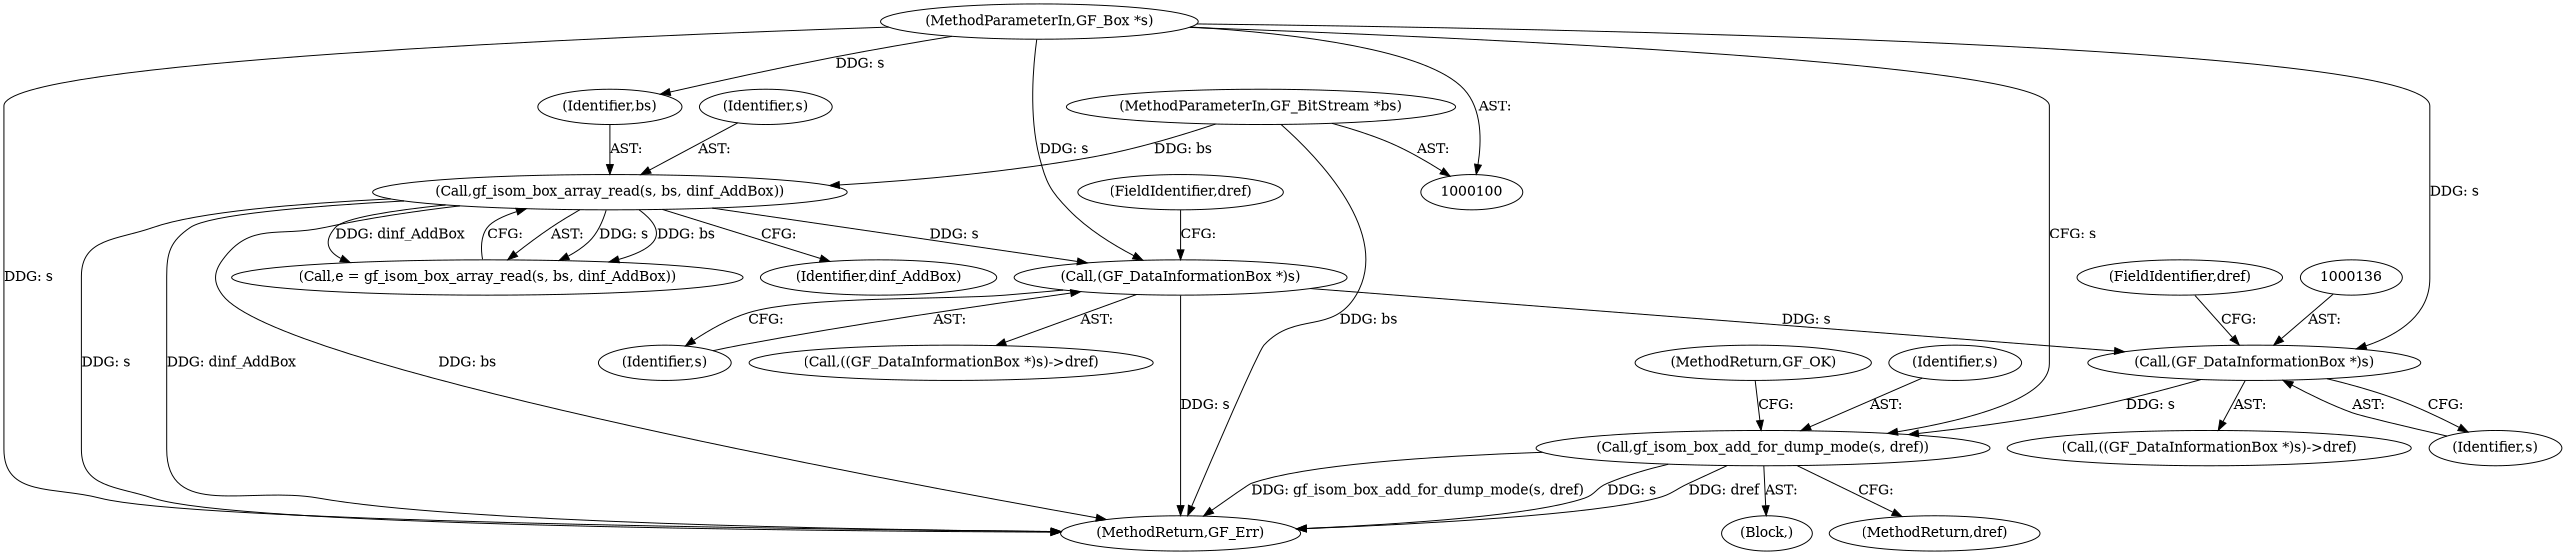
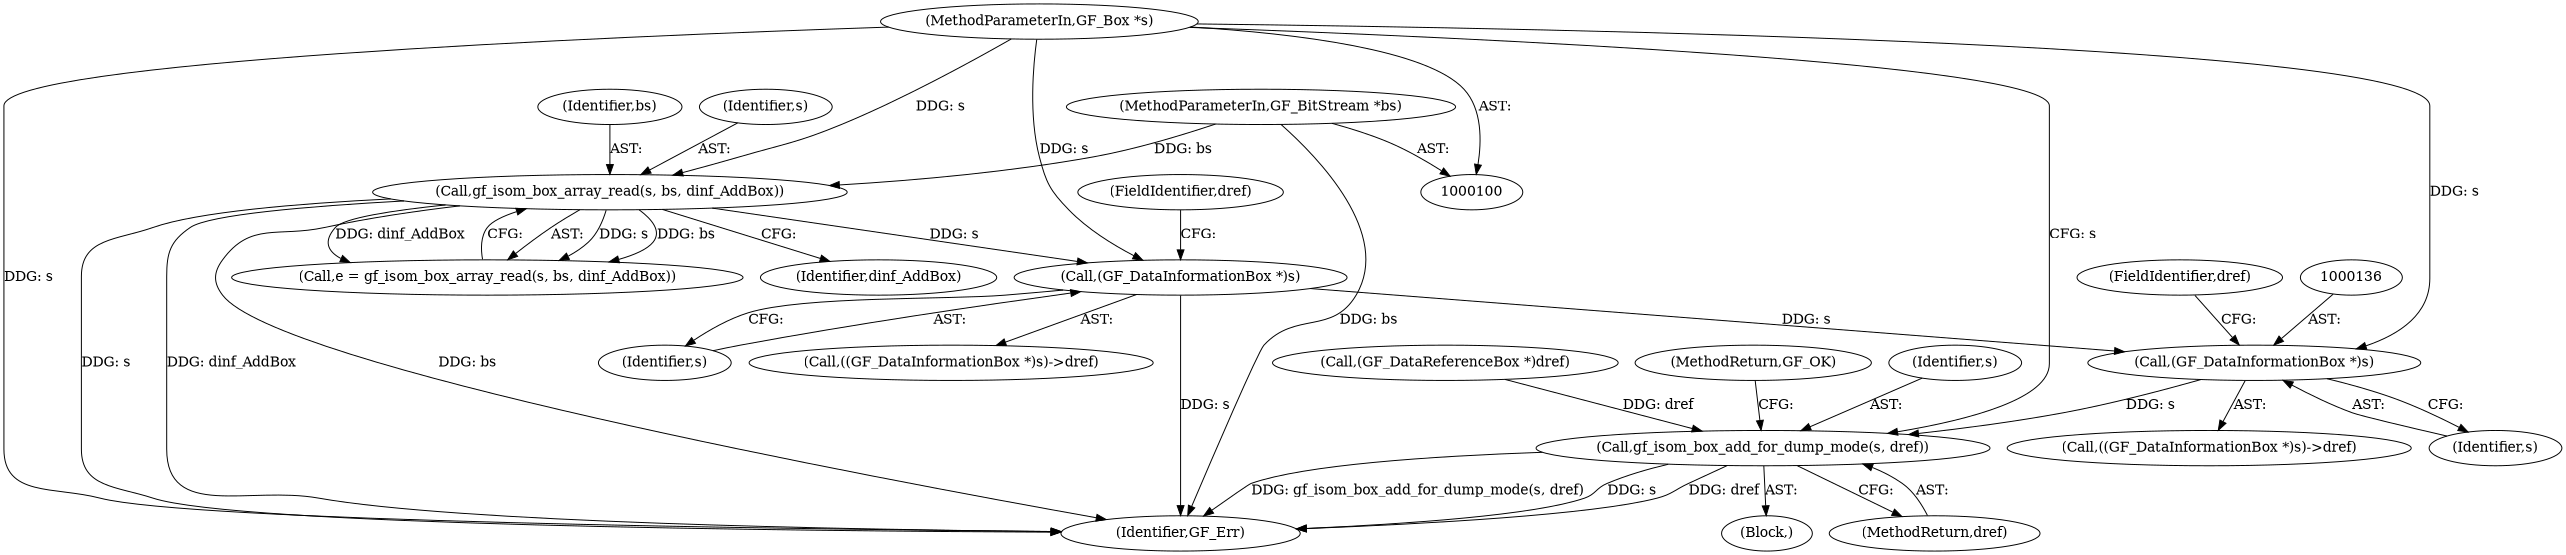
(810, 62) -> (852, 120)
none -> (1445, 363)
none -> (1905, 486)
(1181, 533) -> (1181, 533)
